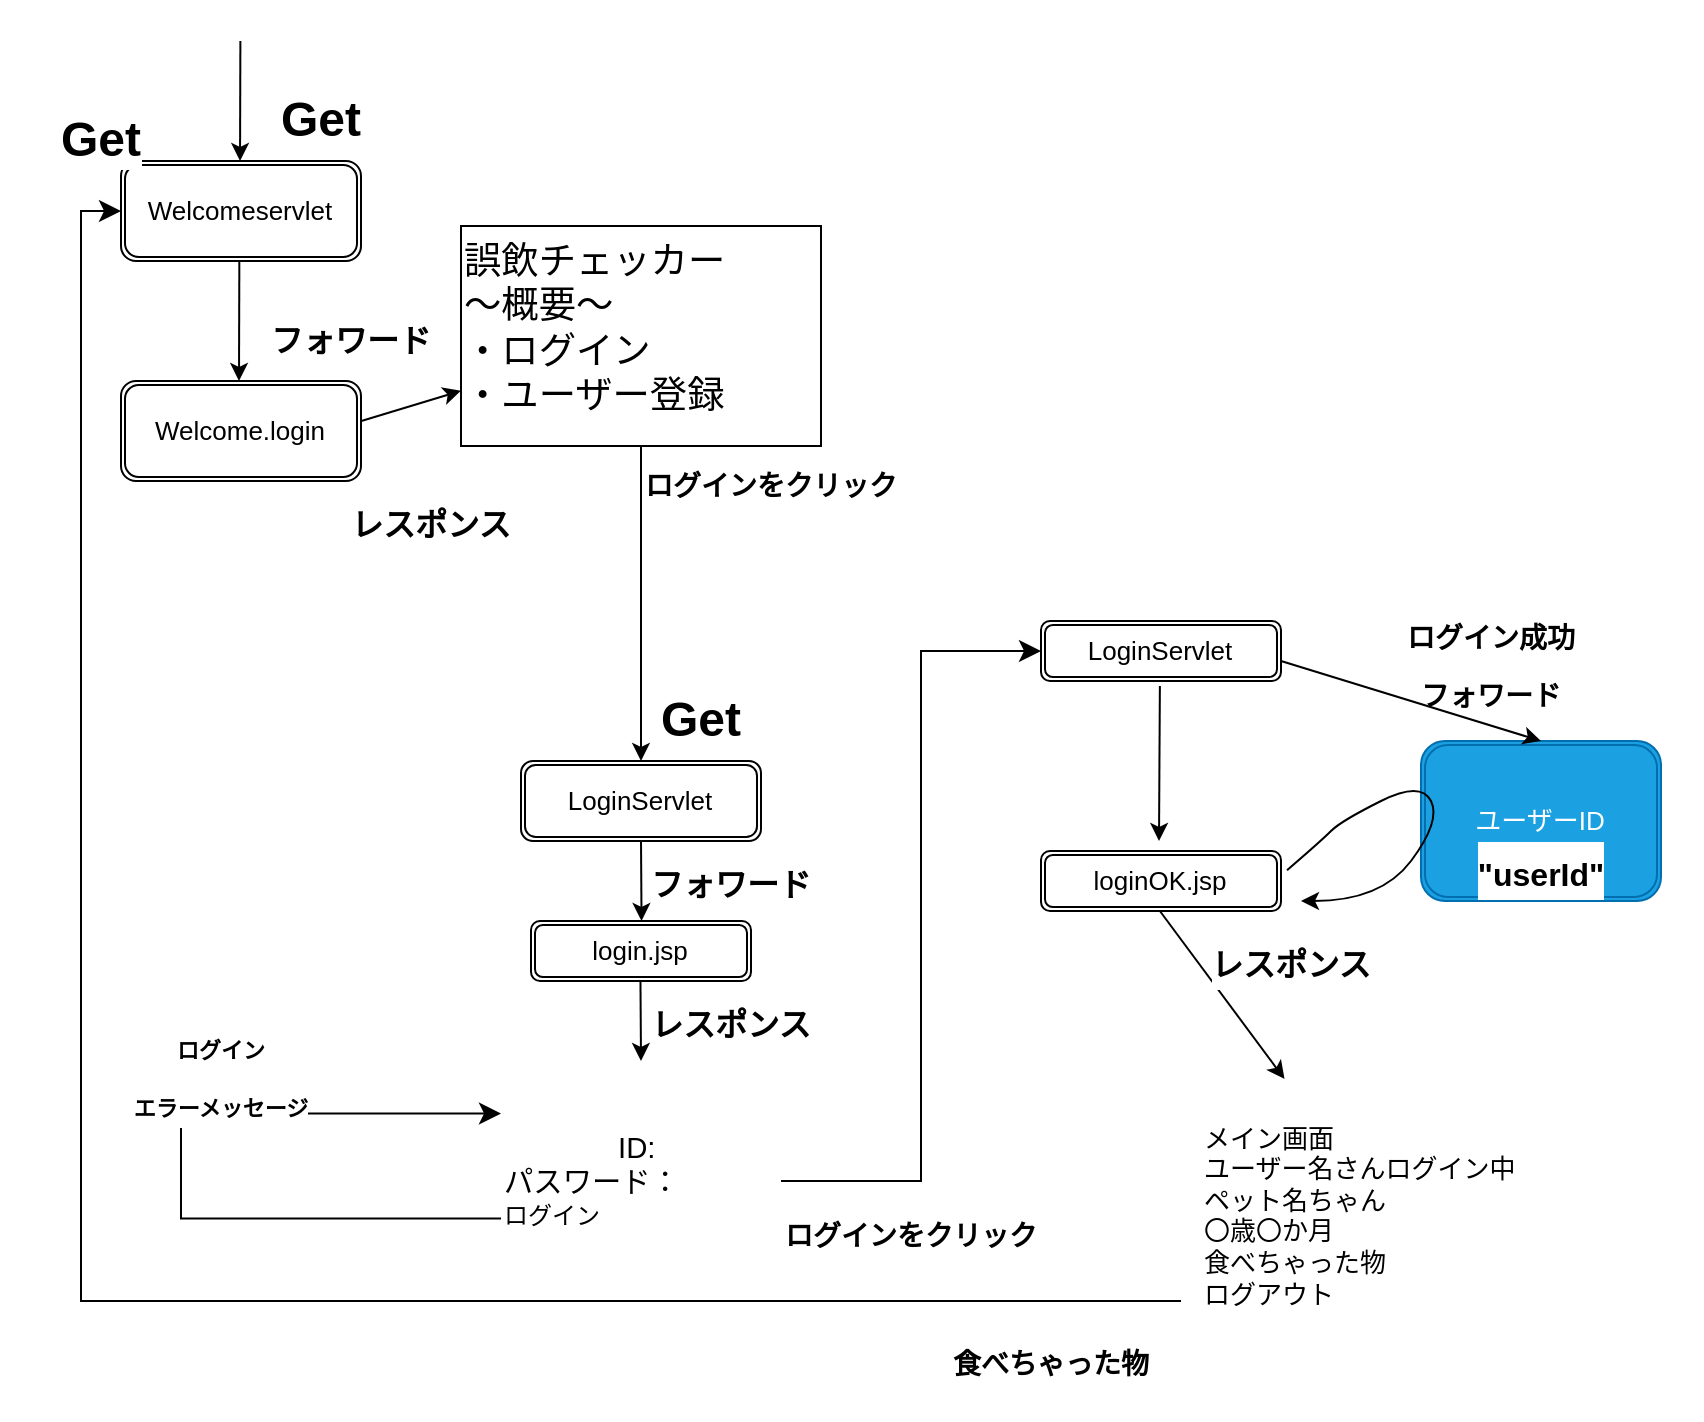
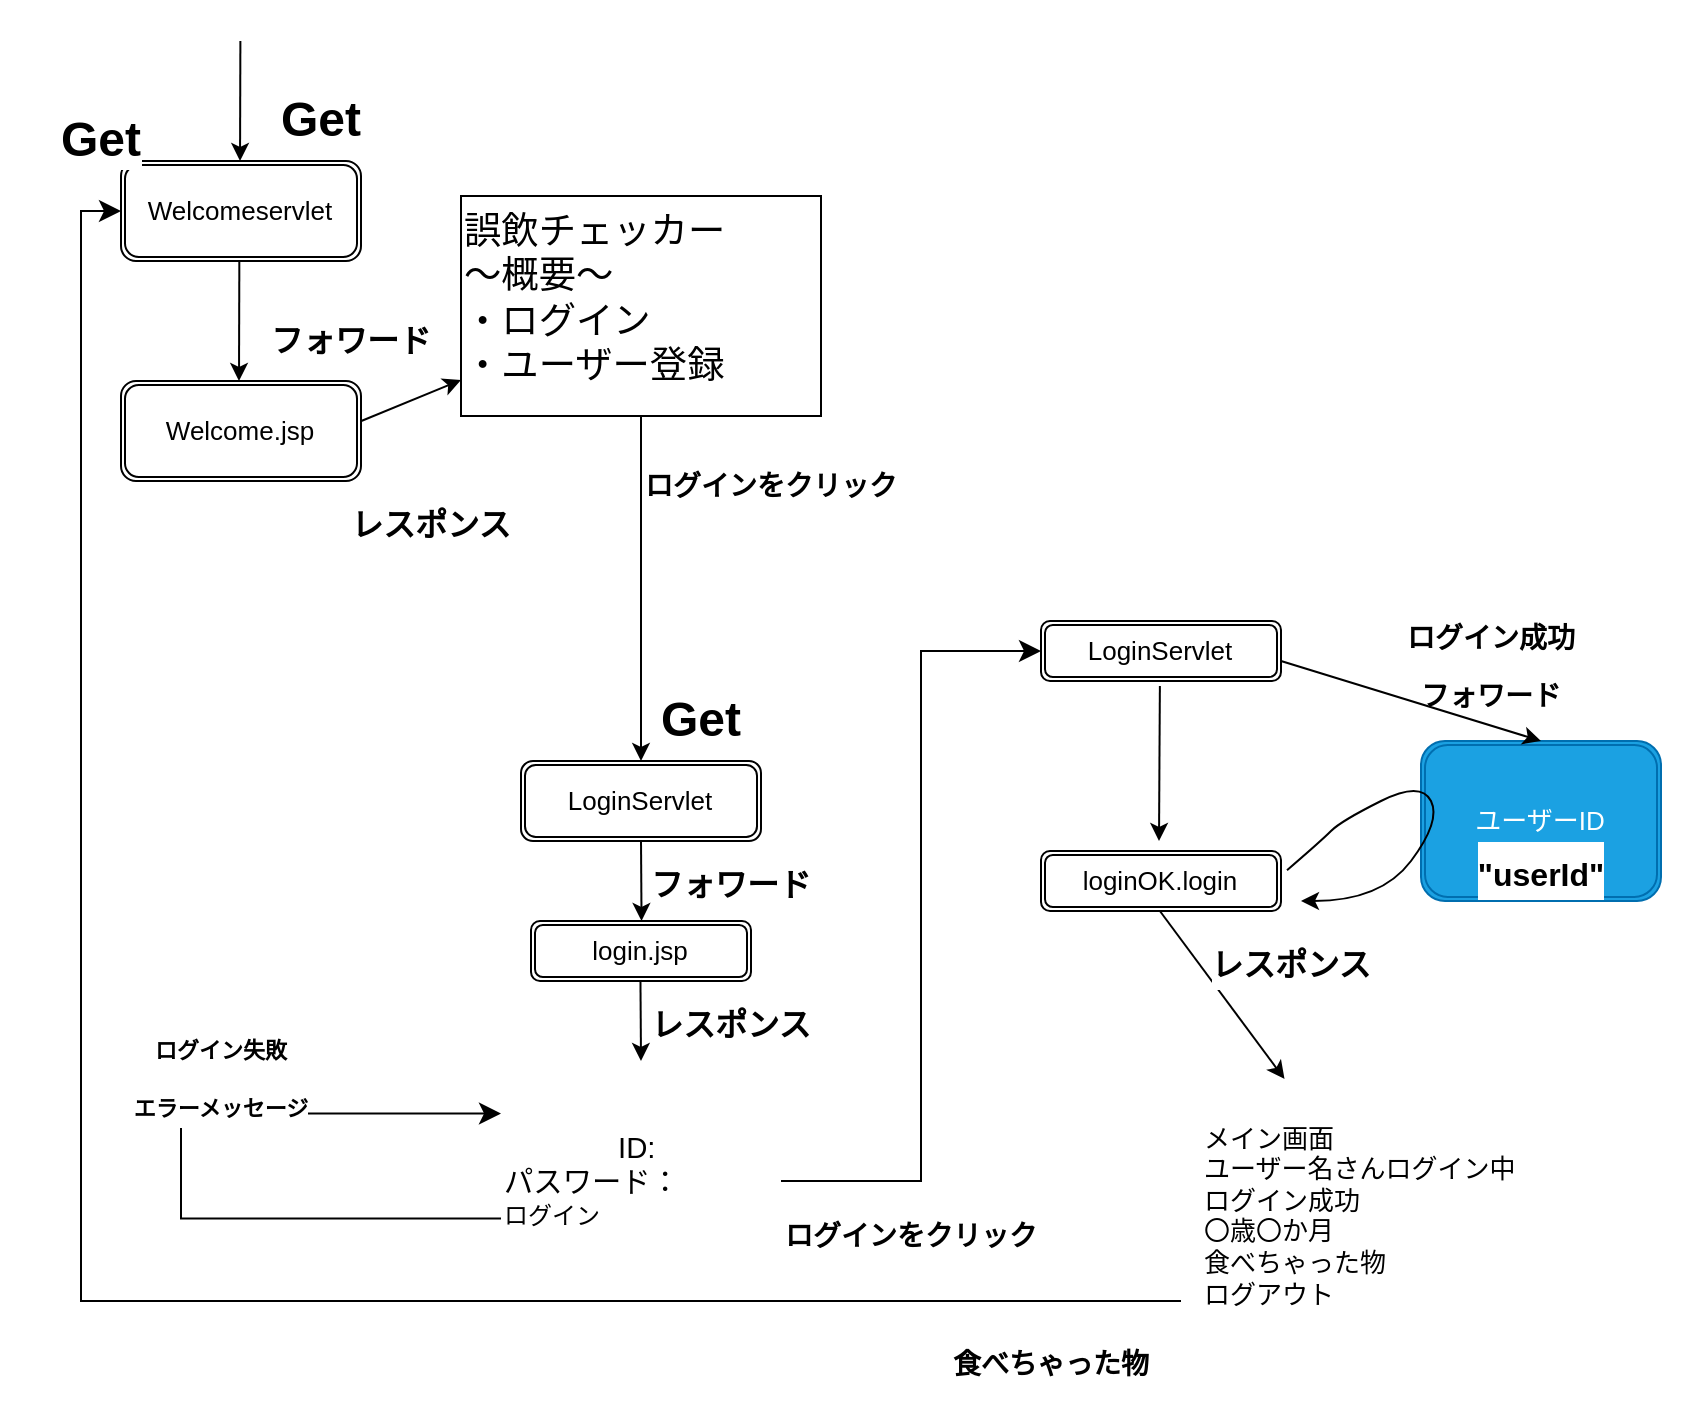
(641, 336) -> (641, 306)
(241, 431) -> (241, 431)
(1161, 881) -> (1161, 881)
(222, 1071) -> (222, 1071)
(1349, 1179) -> (1349, 1179)
